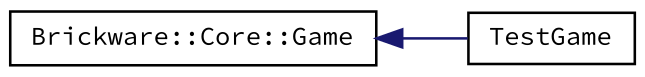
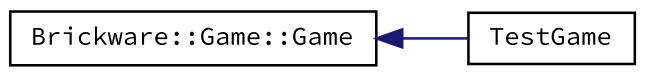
(193, 38) -> (193, 38)
